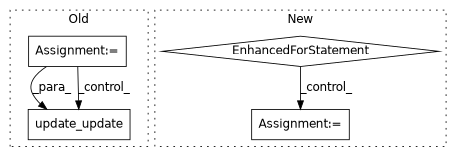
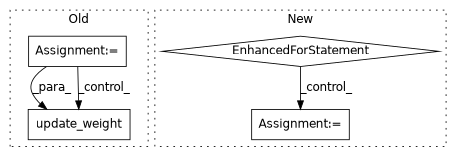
(79, 125) -> (79, 125)
